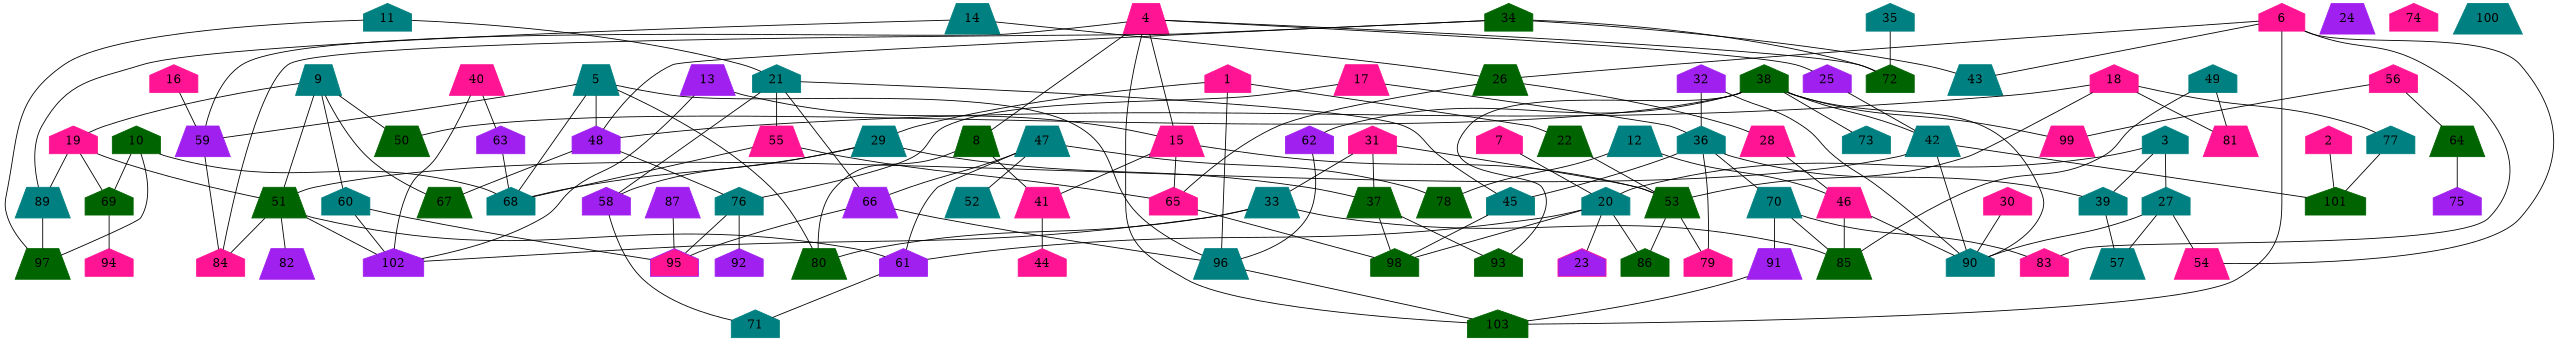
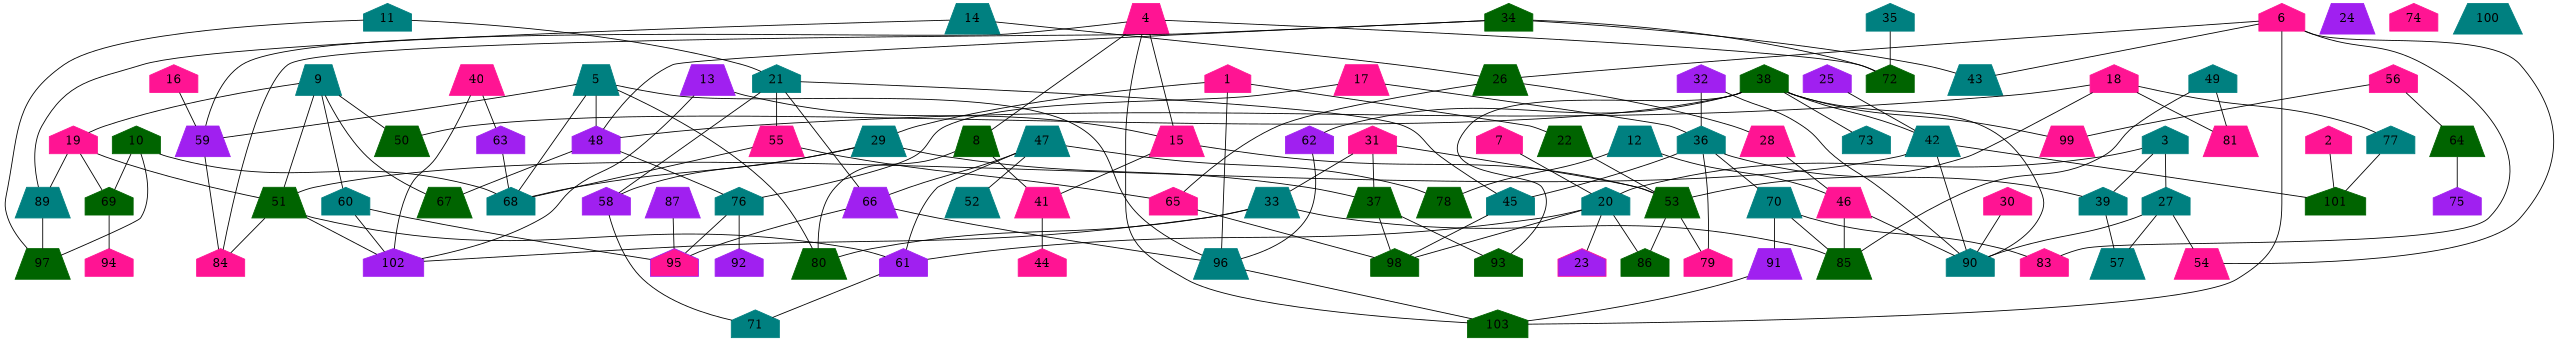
(1490, 38) -> none
(1175, 168) -> none
(287, 264) -> none
